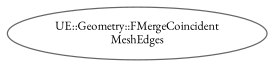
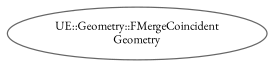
(137, 33) -> (137, 33)
